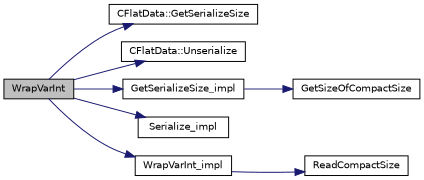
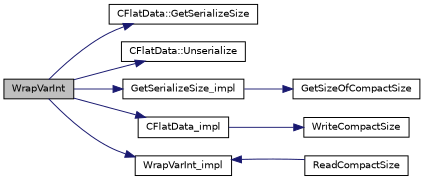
(183, 127) -> (183, 127)
none -> (356, 127)
(263, 172) -> (273, 159)
